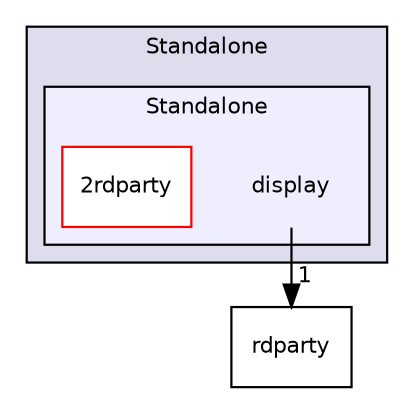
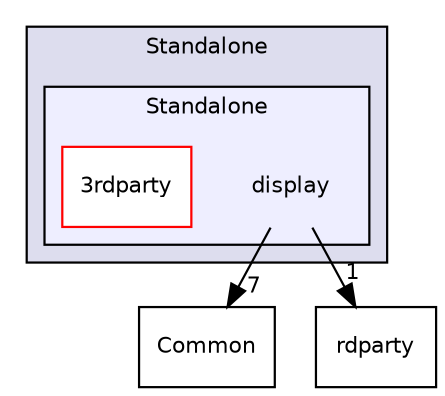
(127, 187) -> (127, 187)
none -> (207, 347)
